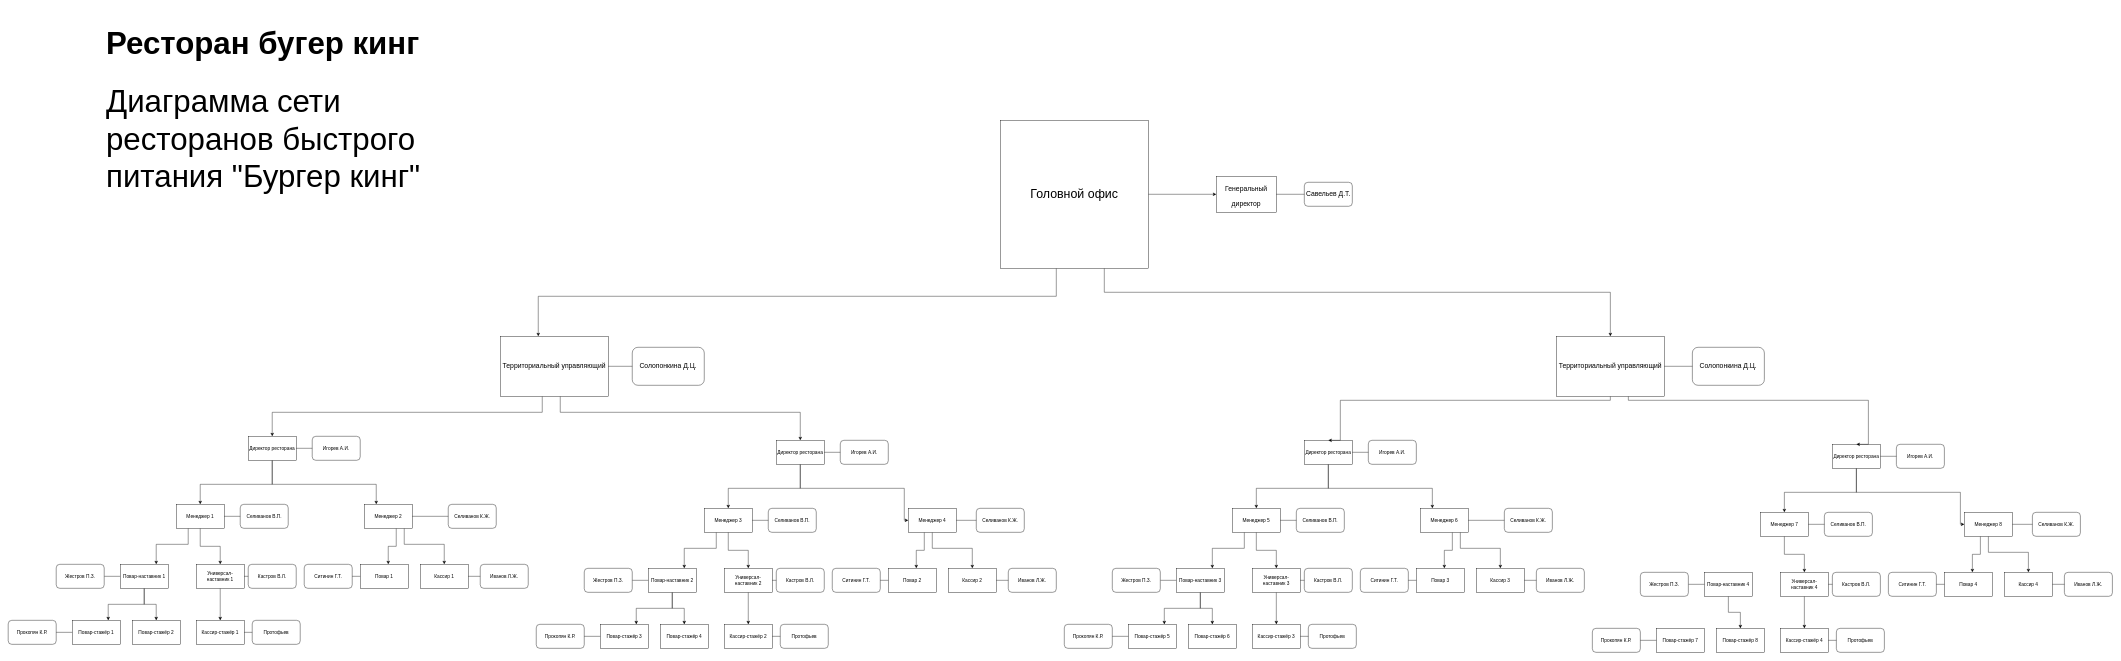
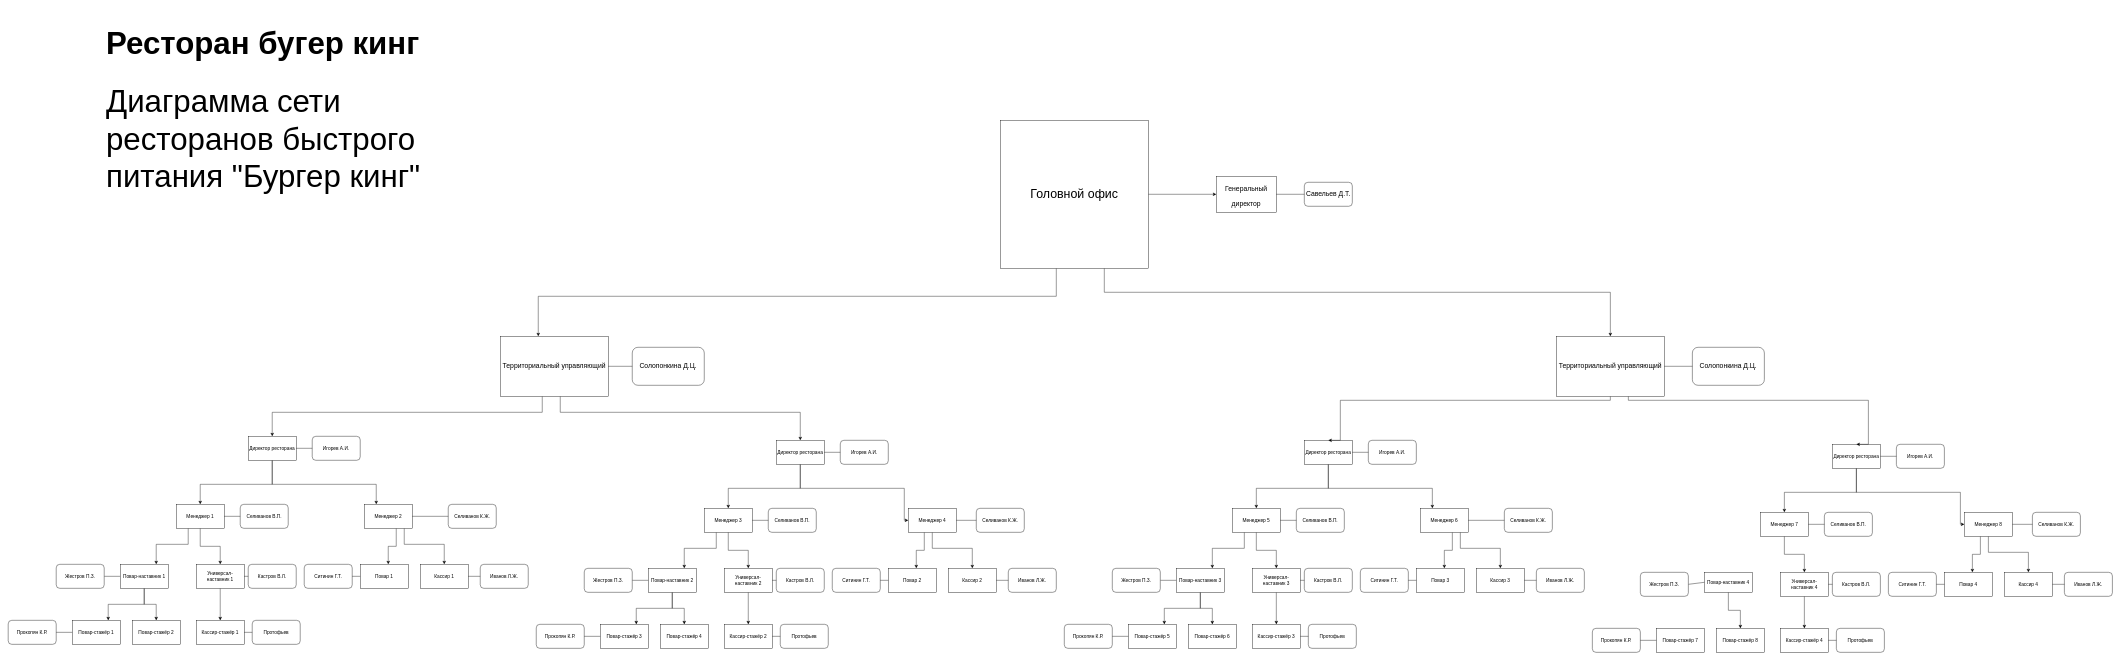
(1728, 584) -> (1728, 582)
